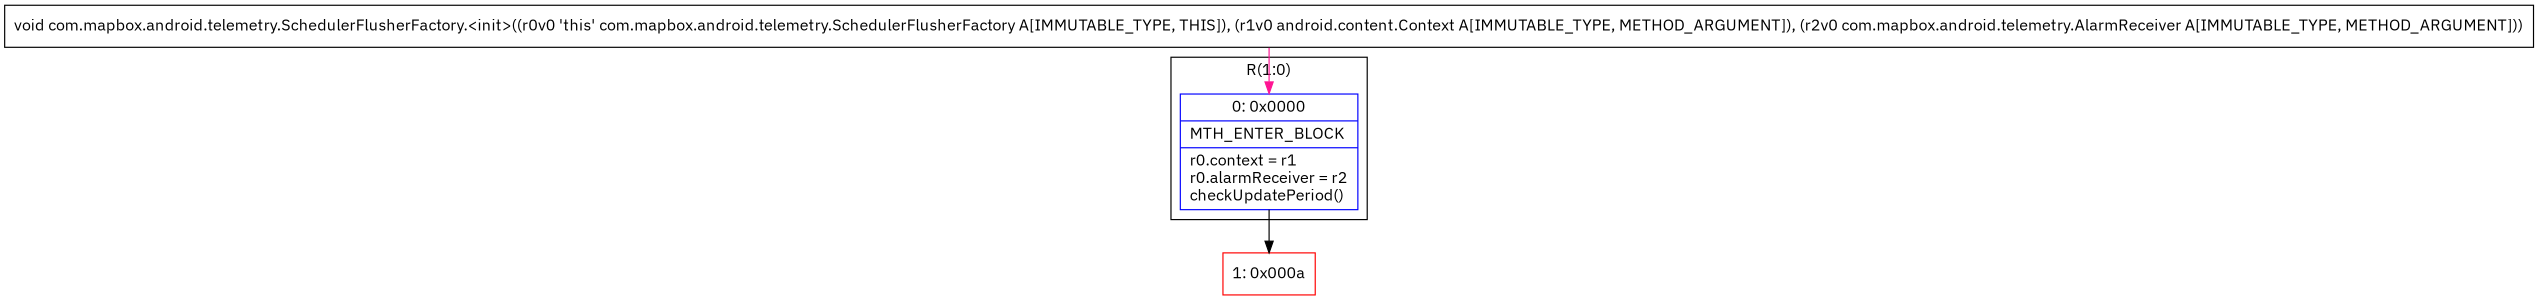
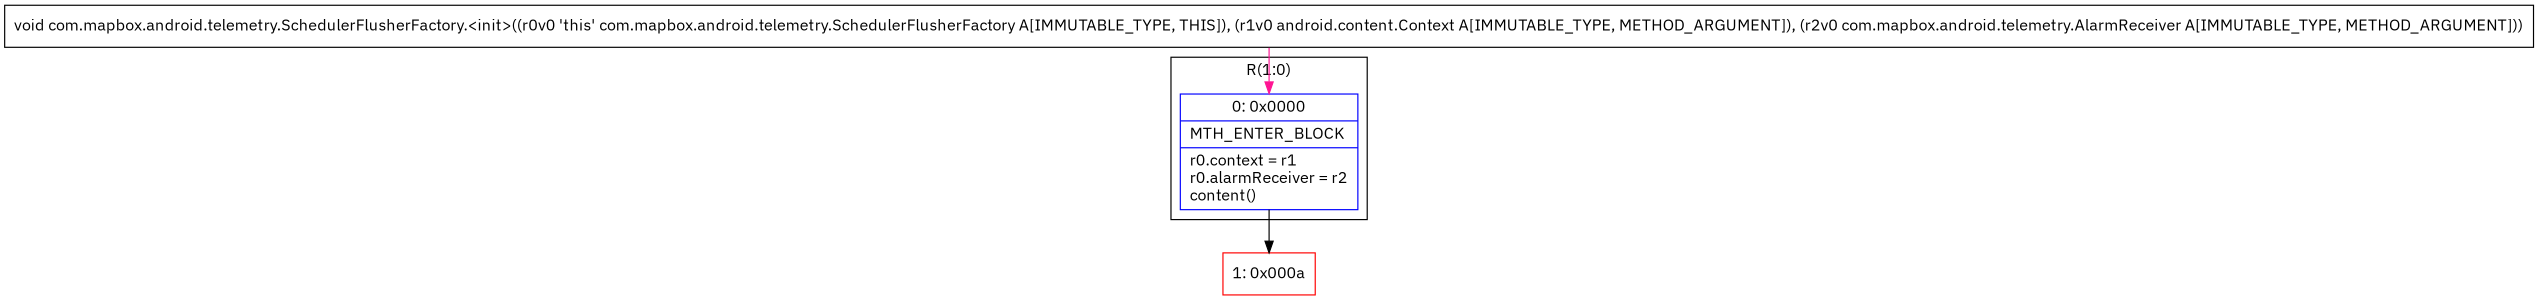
(1267, 196) -> (1224, 196)
